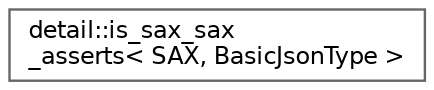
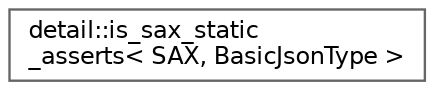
(217, 45) -> (217, 45)
